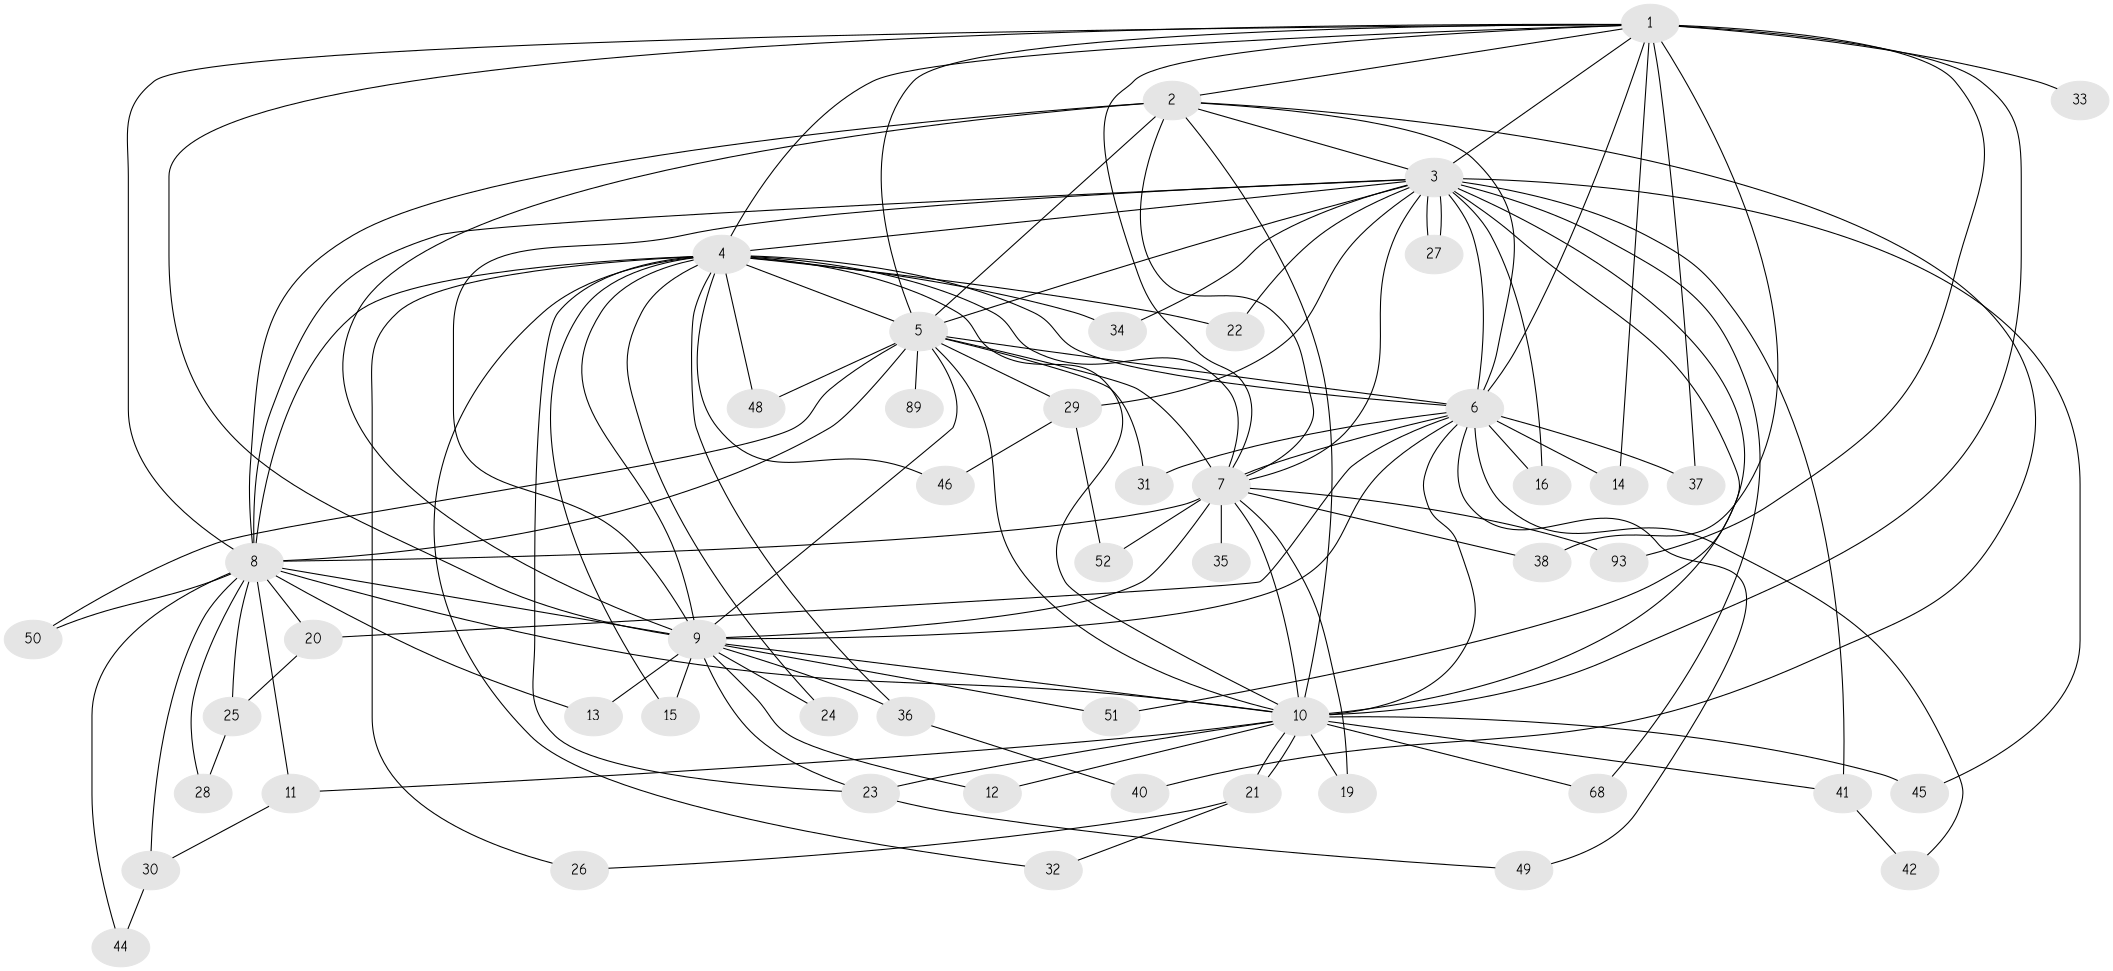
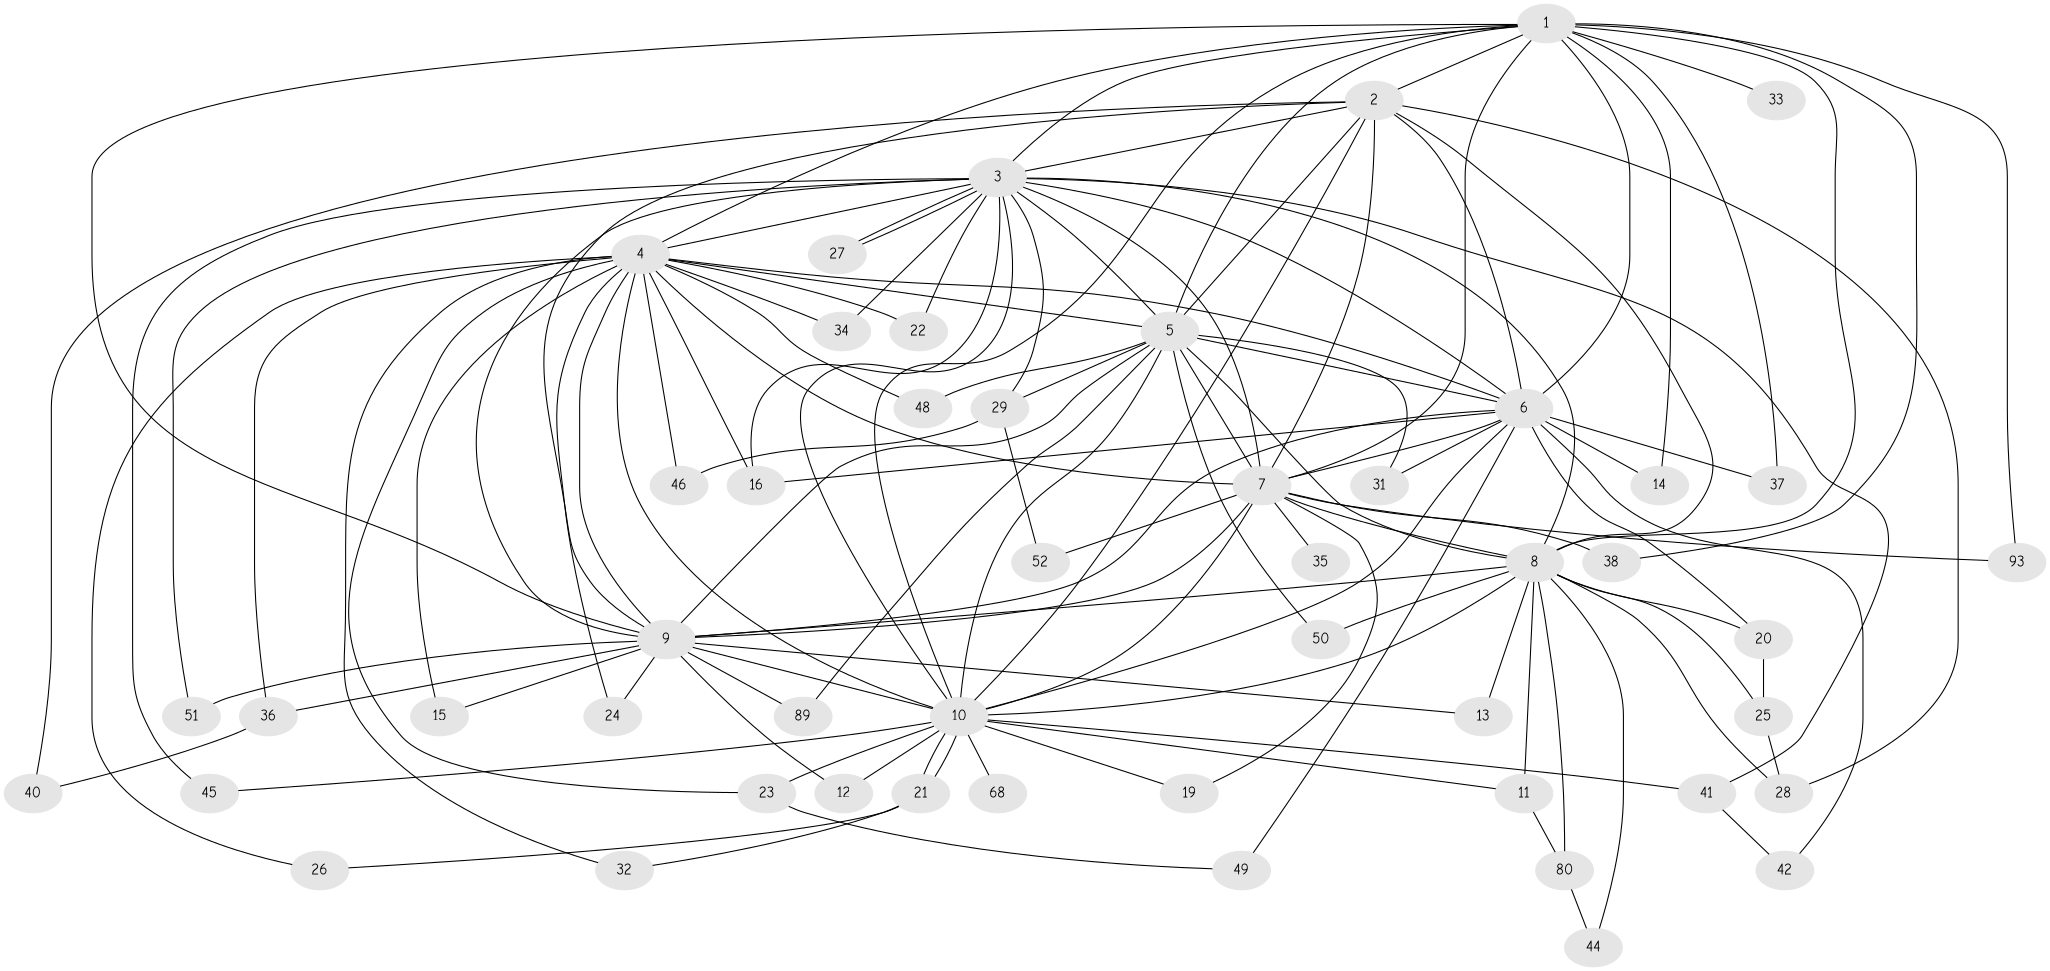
(396, 294) -> (698, 370)
none -> (1895, 325)
(1754, 418) -> none
(759, 739) -> (735, 678)
(151, 871) -> (1565, 871)
